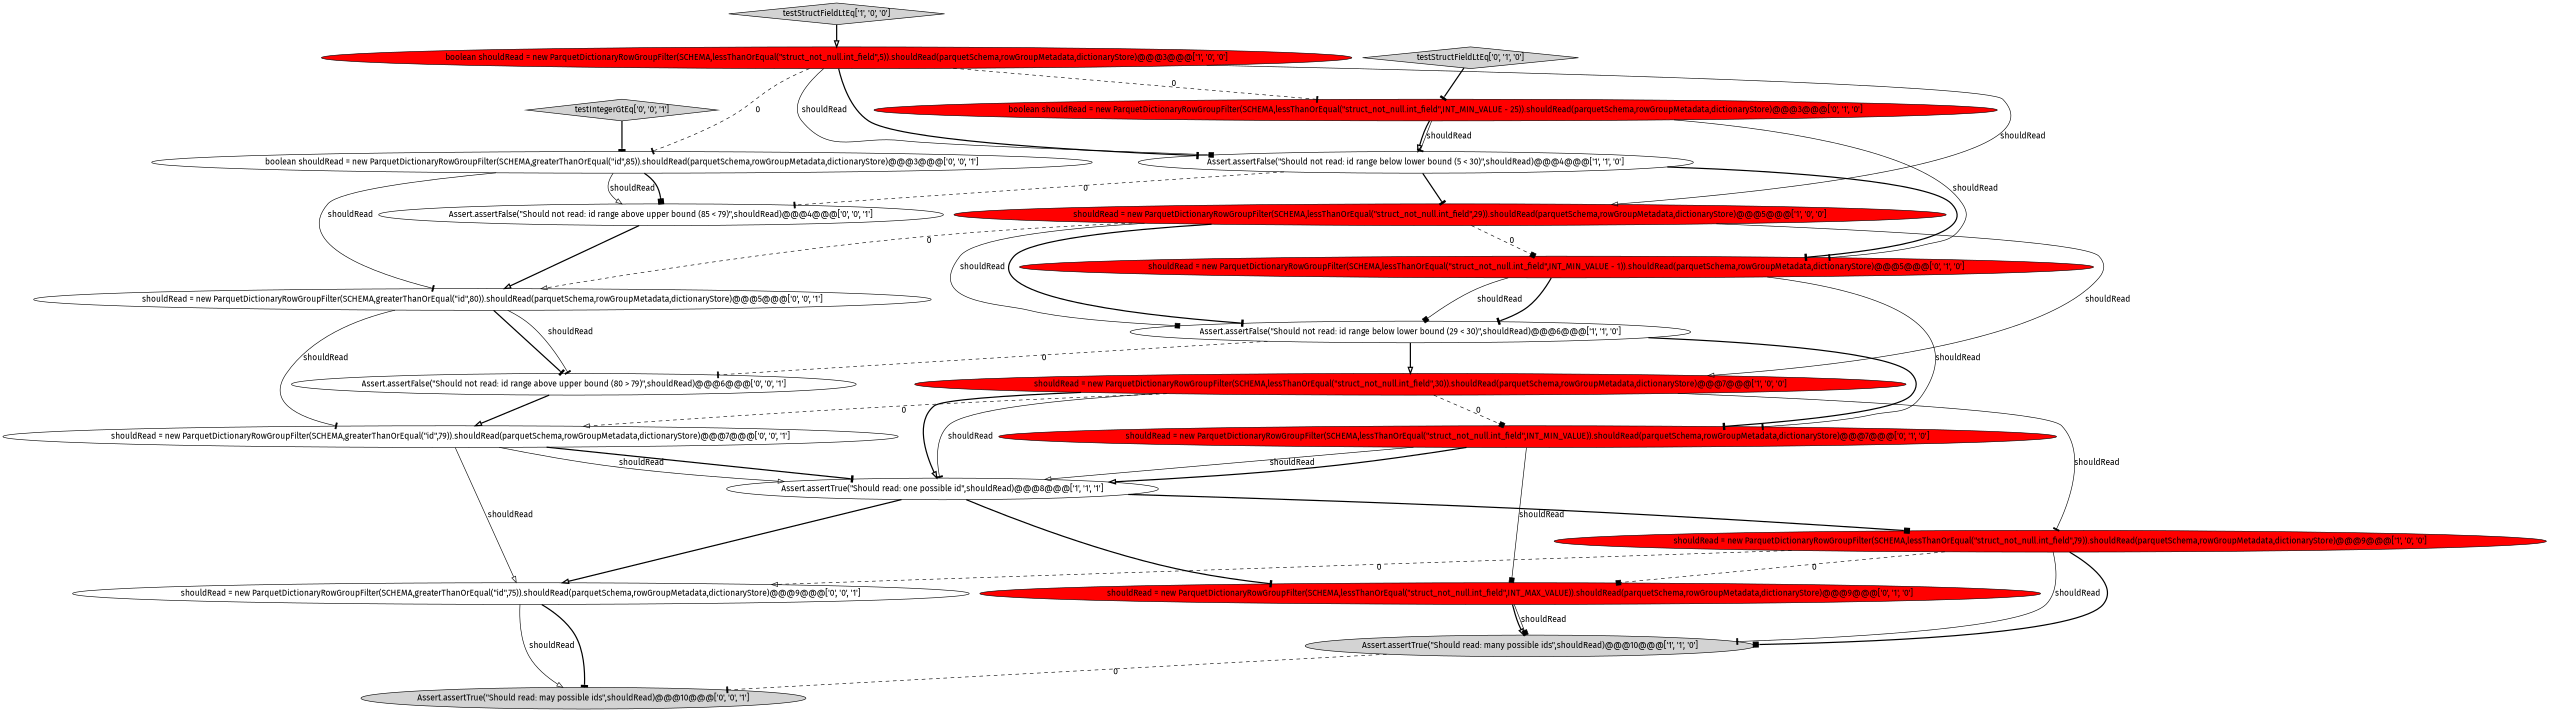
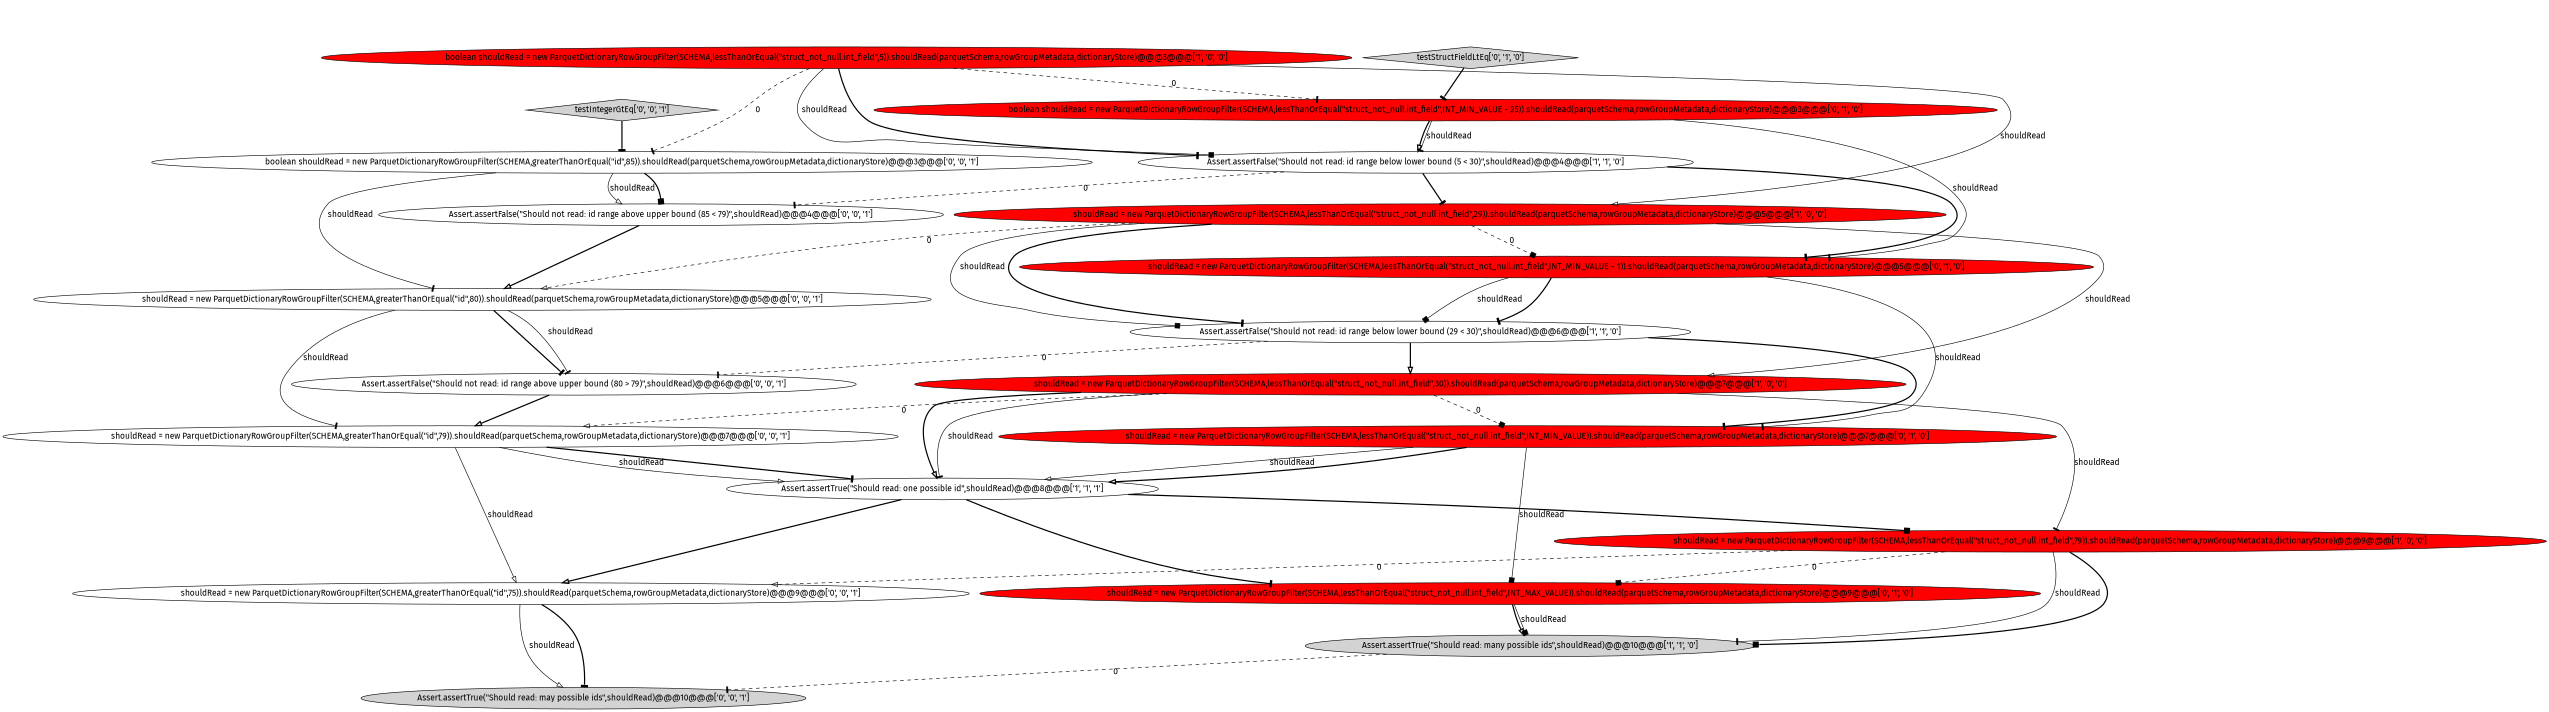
(837, 14) -> none
